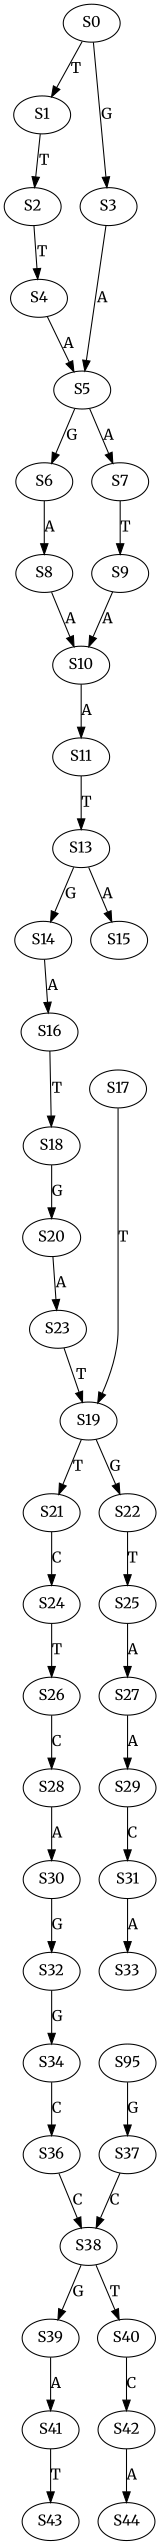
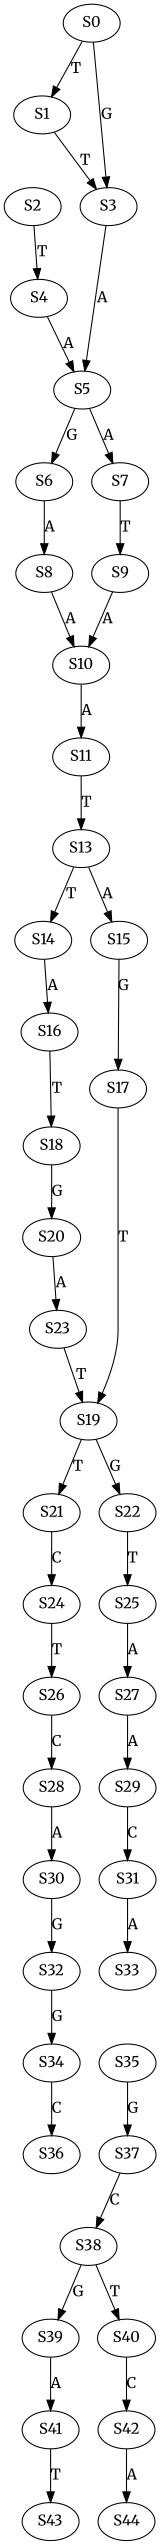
(38, 155) -> (72, 157)
(71, 894) -> (71, 894)
none -> (119, 1009)
(128, 2063) -> (128, 2063)
(68, 2196) -> none
